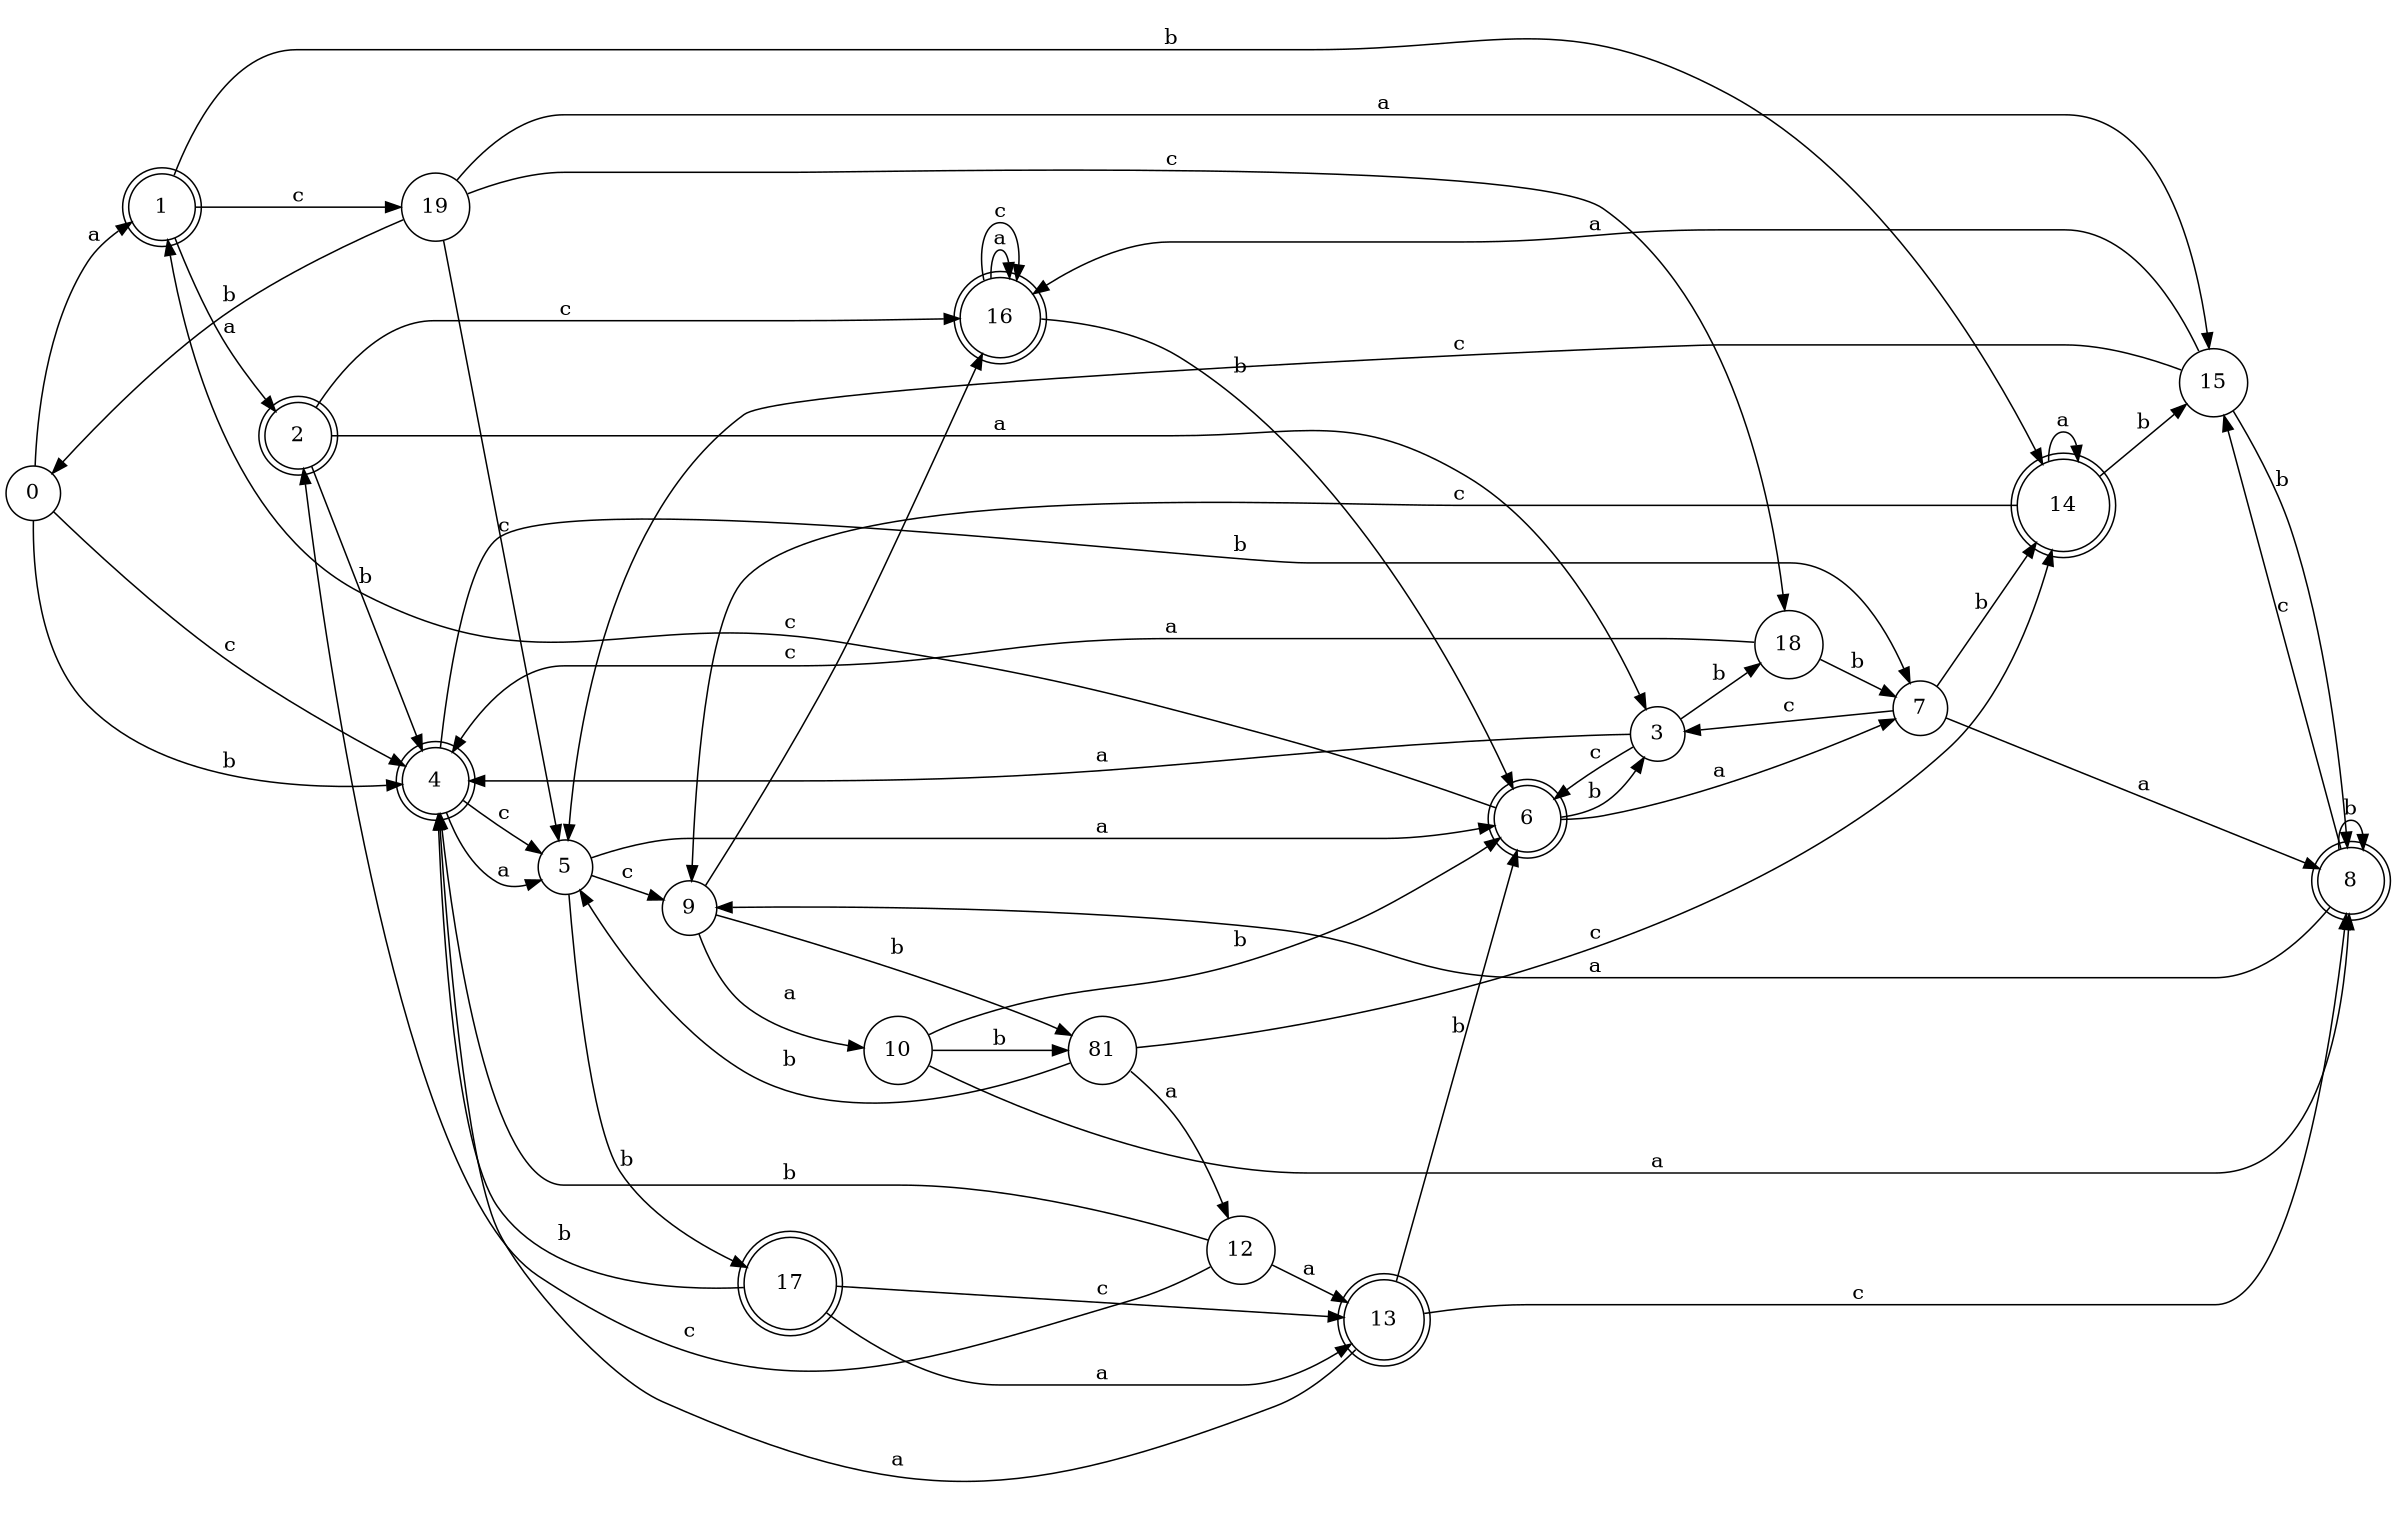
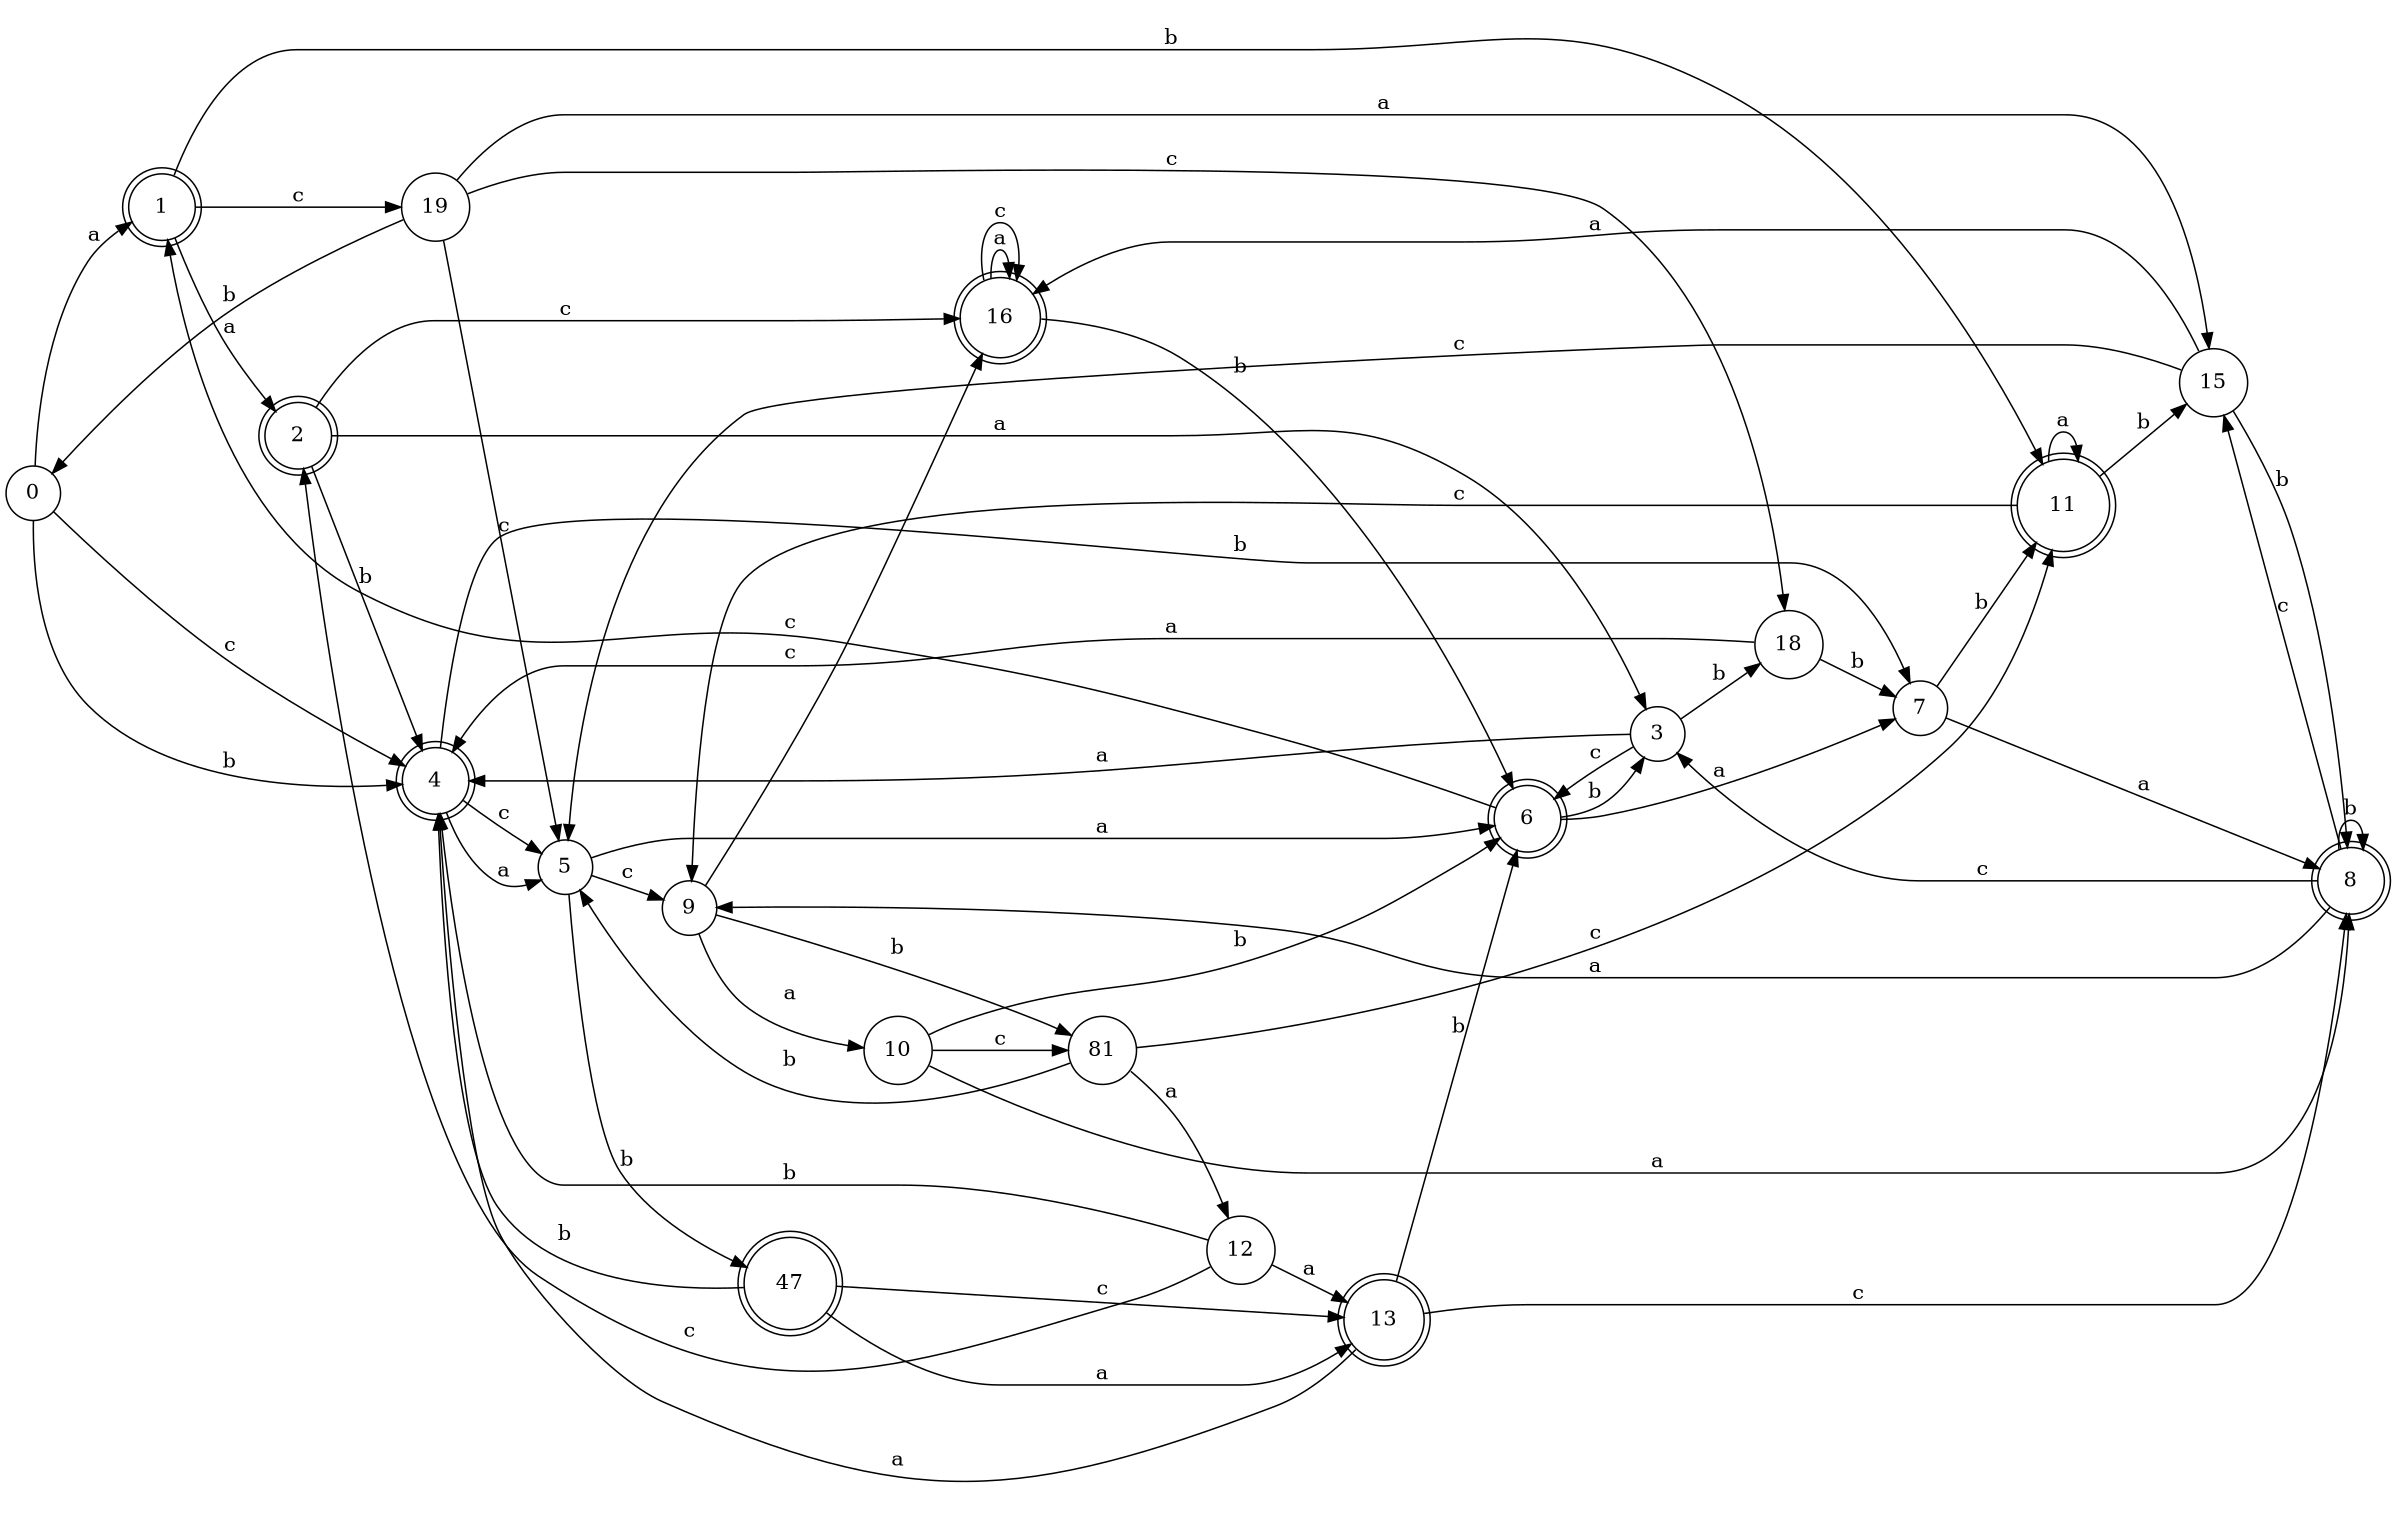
(2063, 505) -> (2063, 505)
(1797, 720) -> (1986, 881)
(1000, 1039) -> (1000, 1039)
(790, 1284) -> (790, 1284)
